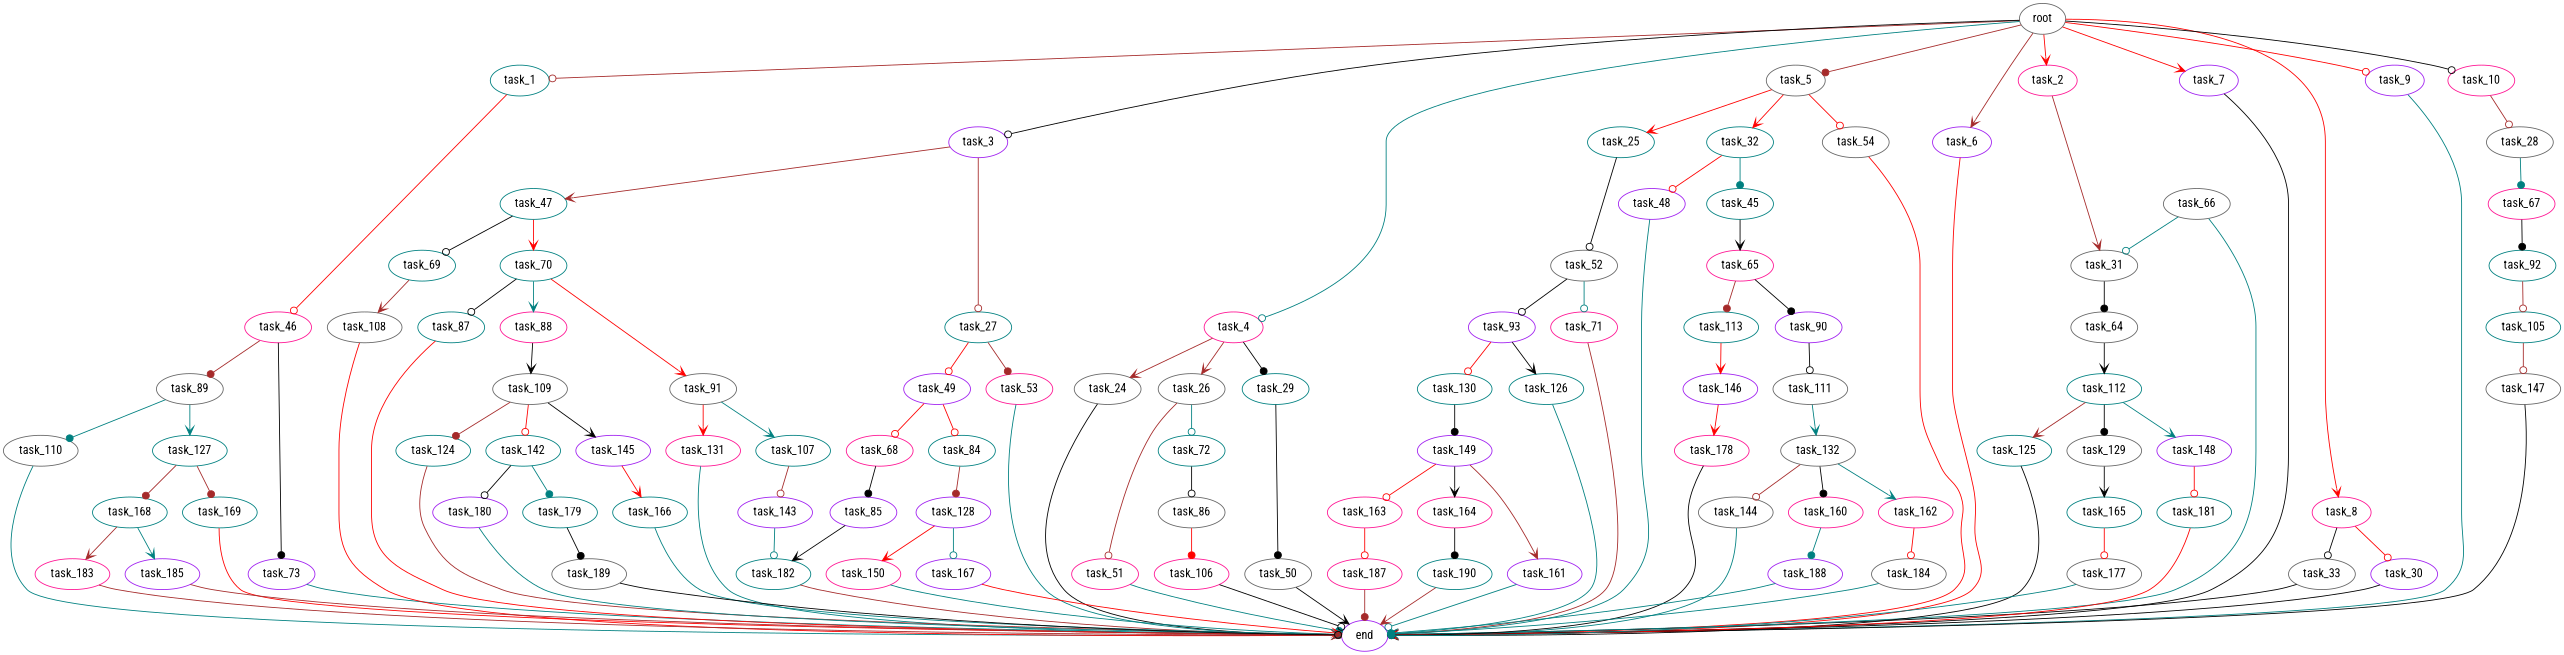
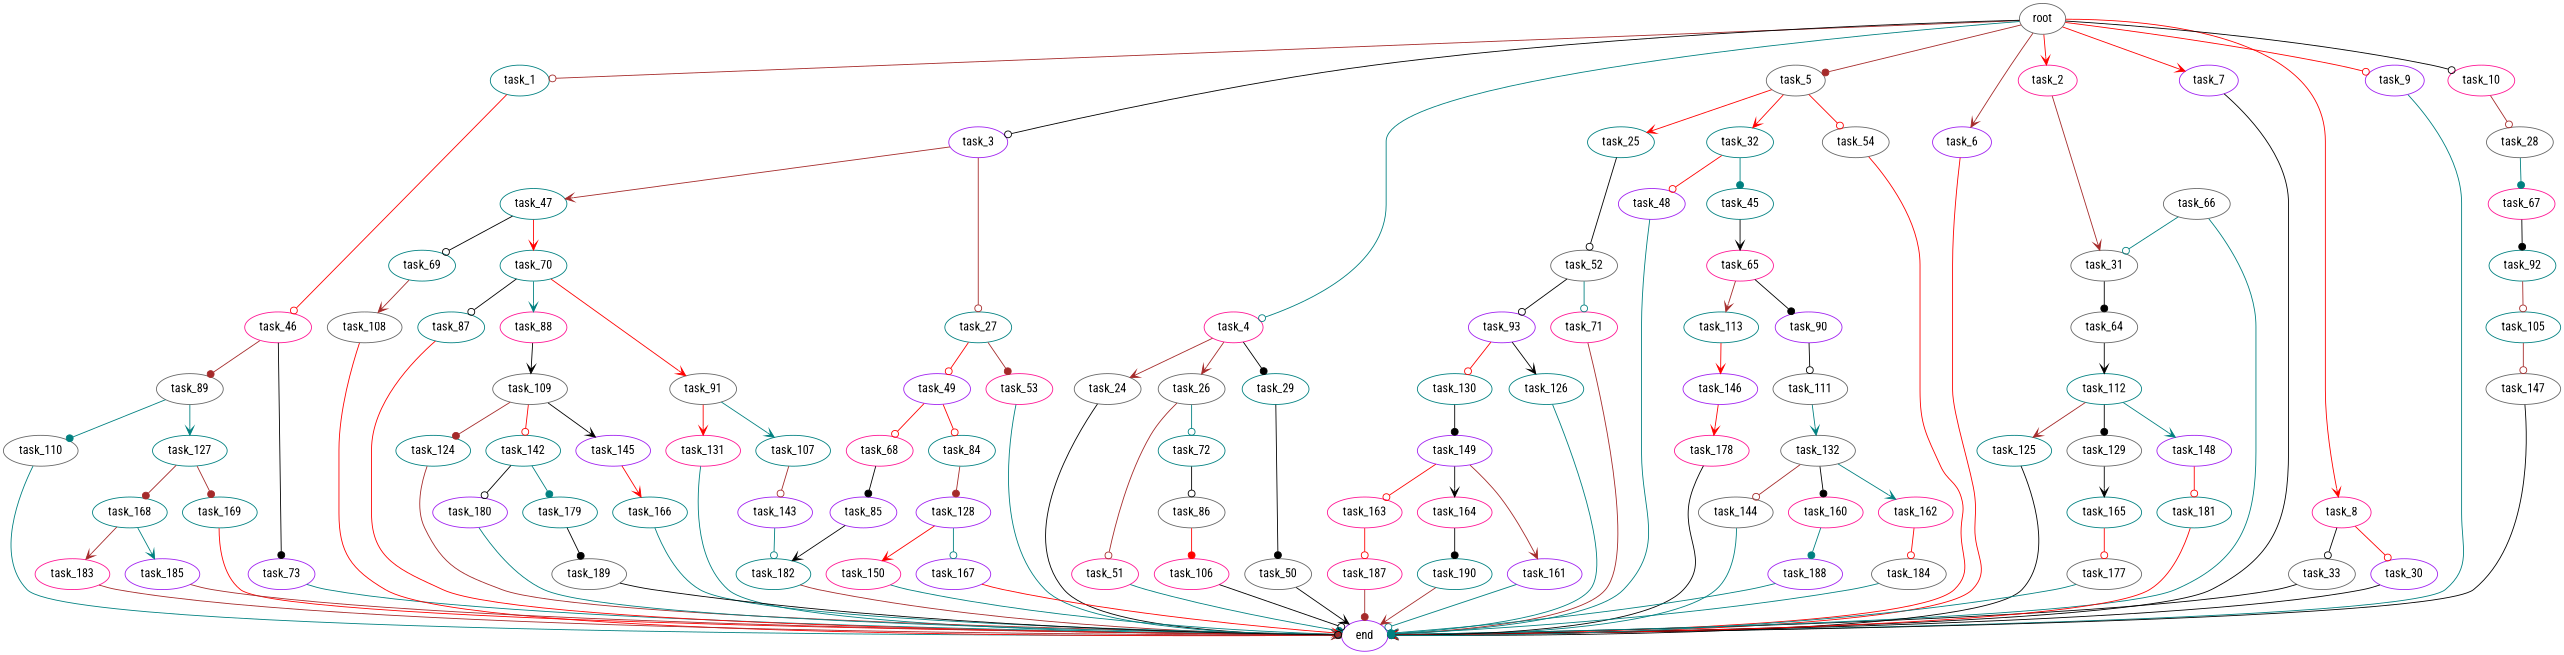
(1732, 293) -> (1732, 292)
